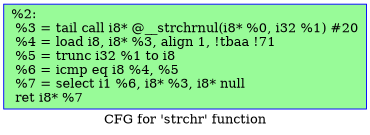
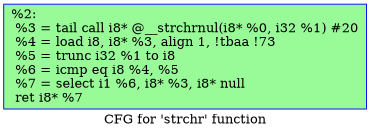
(144, 42) -> (144, 42)
